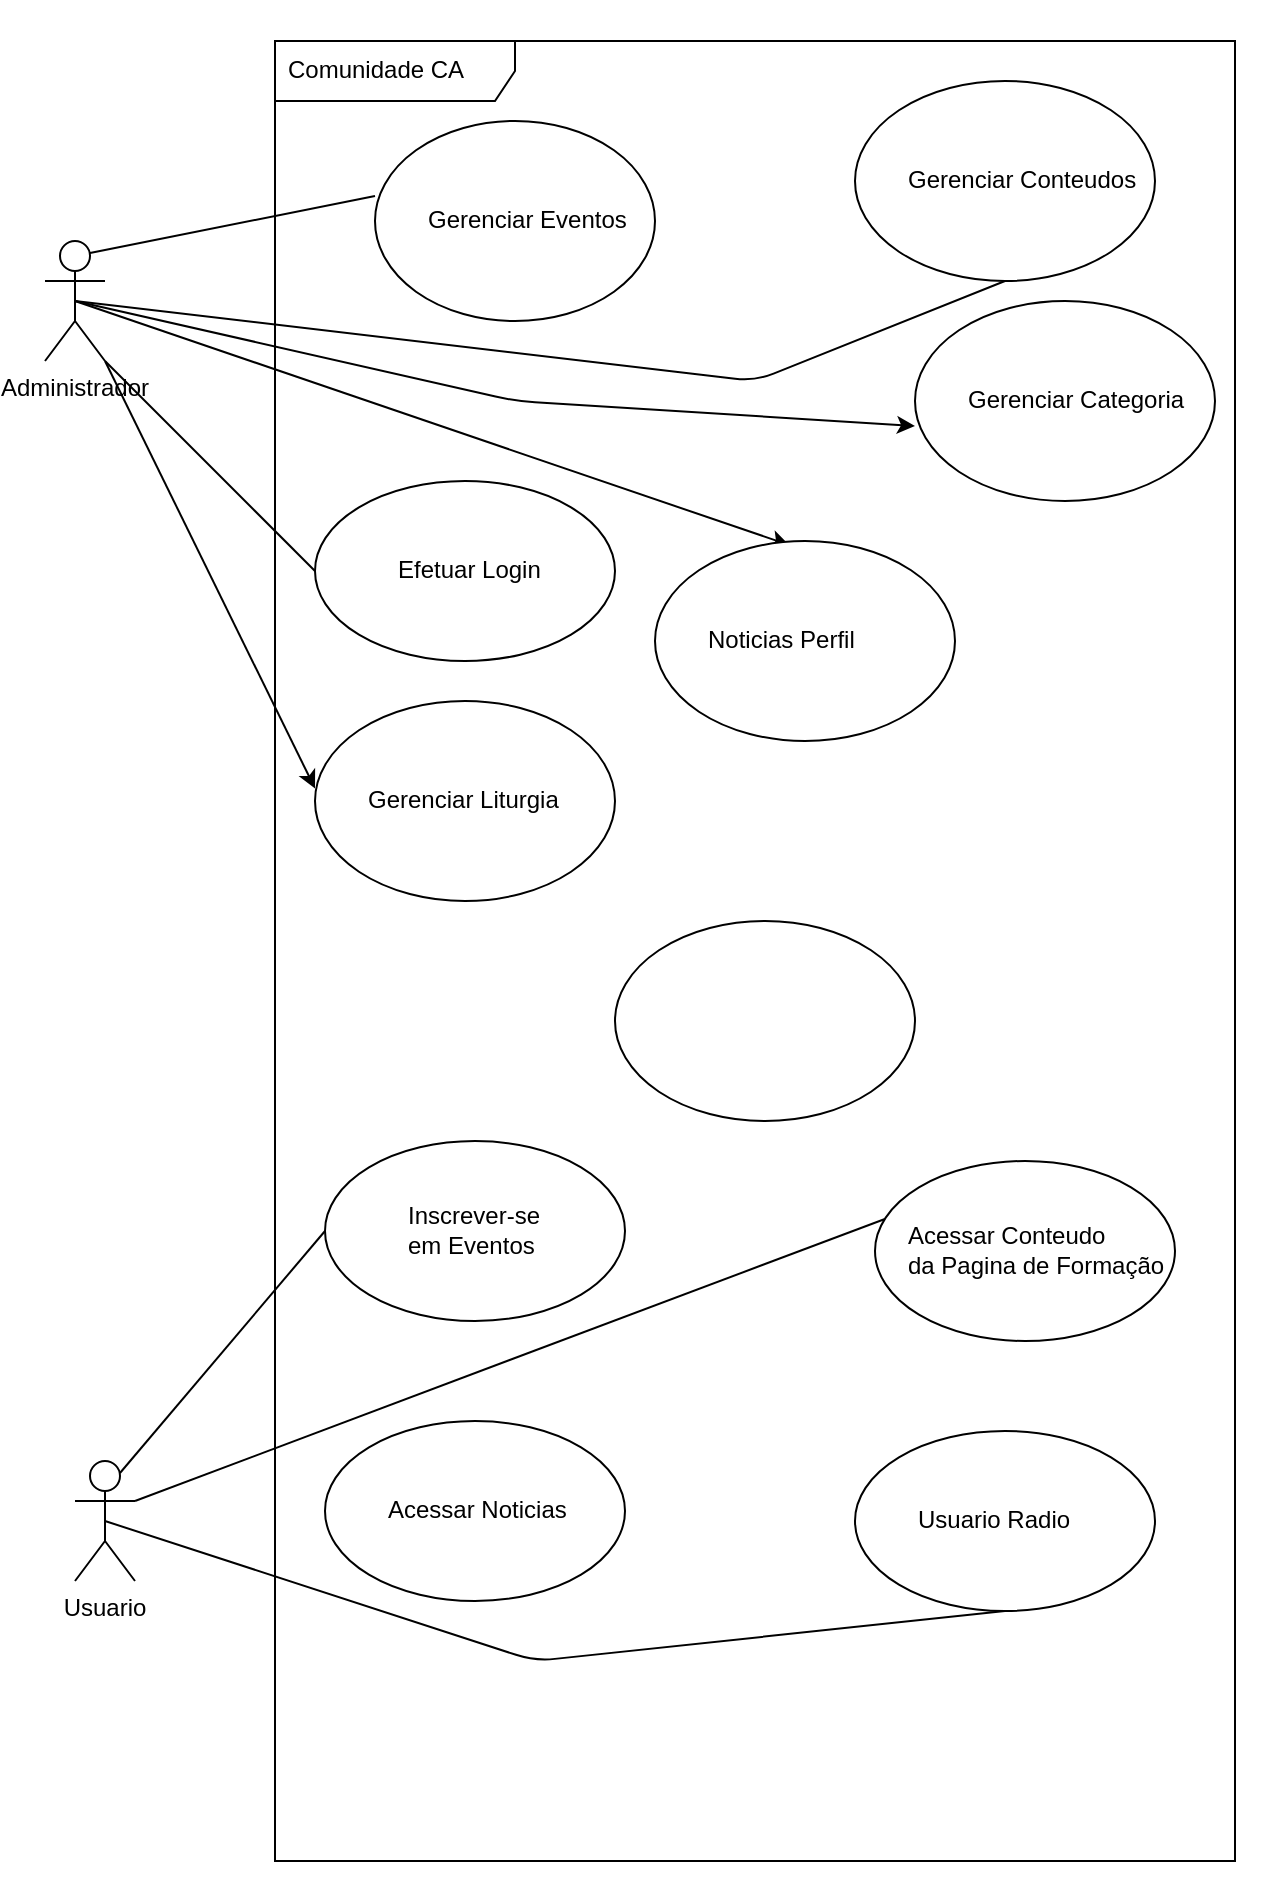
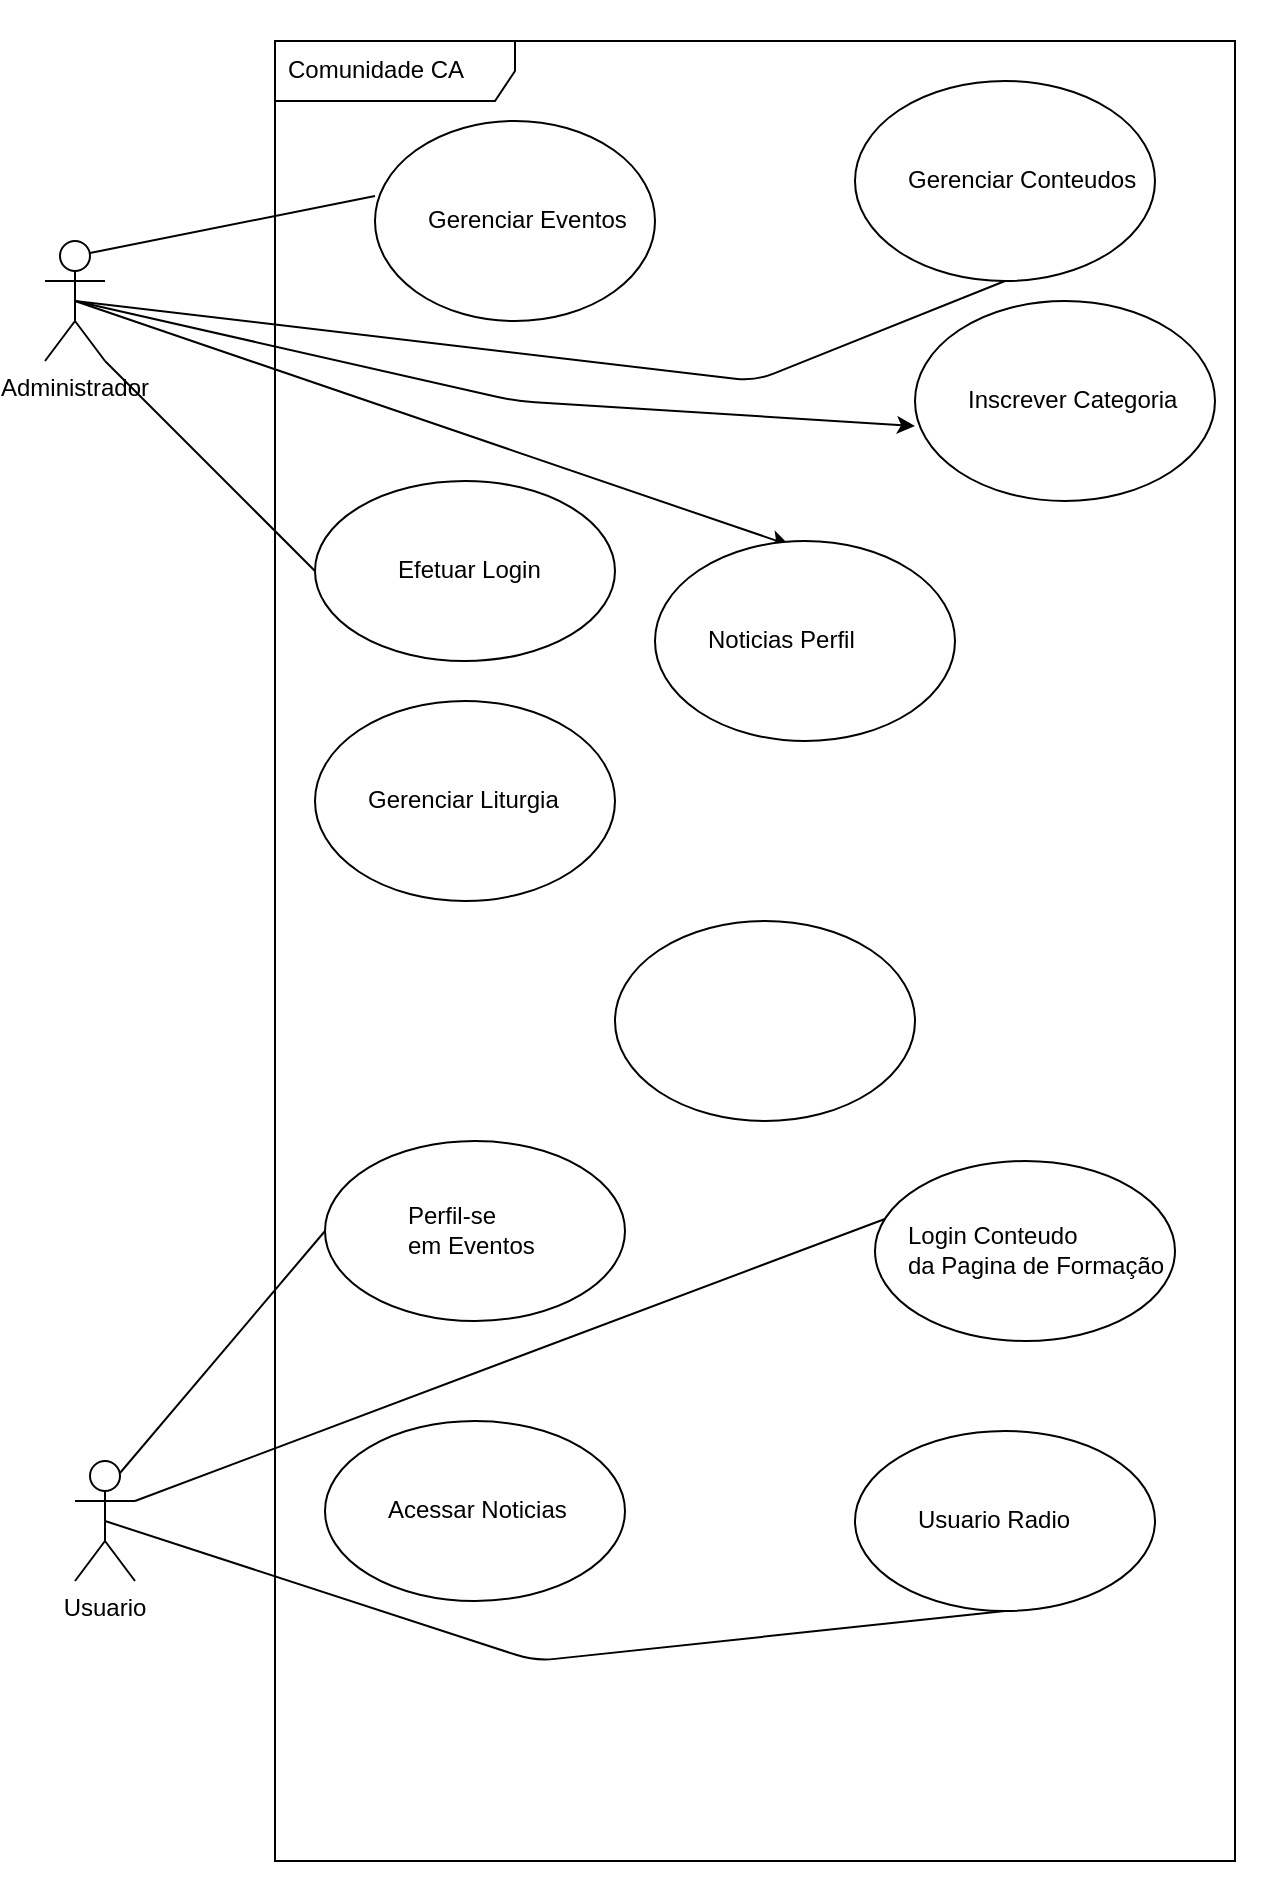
(1087, 401) -> (1090, 401)
(190, 534) -> none
(490, 1231) -> (473, 1231)
(1038, 1251) -> (1038, 1251)
